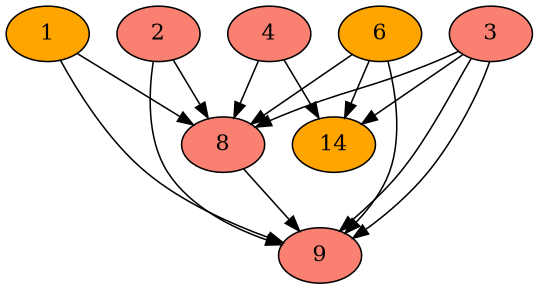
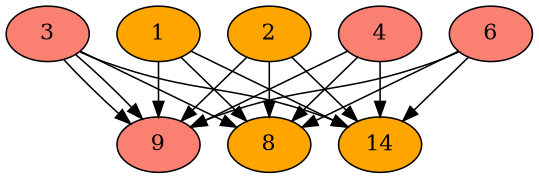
(159, 34) -> (269, 34)
(380, 34) -> (491, 34)
none -> (316, 81)
none -> (259, 84)
(223, 145) -> (269, 145)
(266, 194) -> (280, 84)
